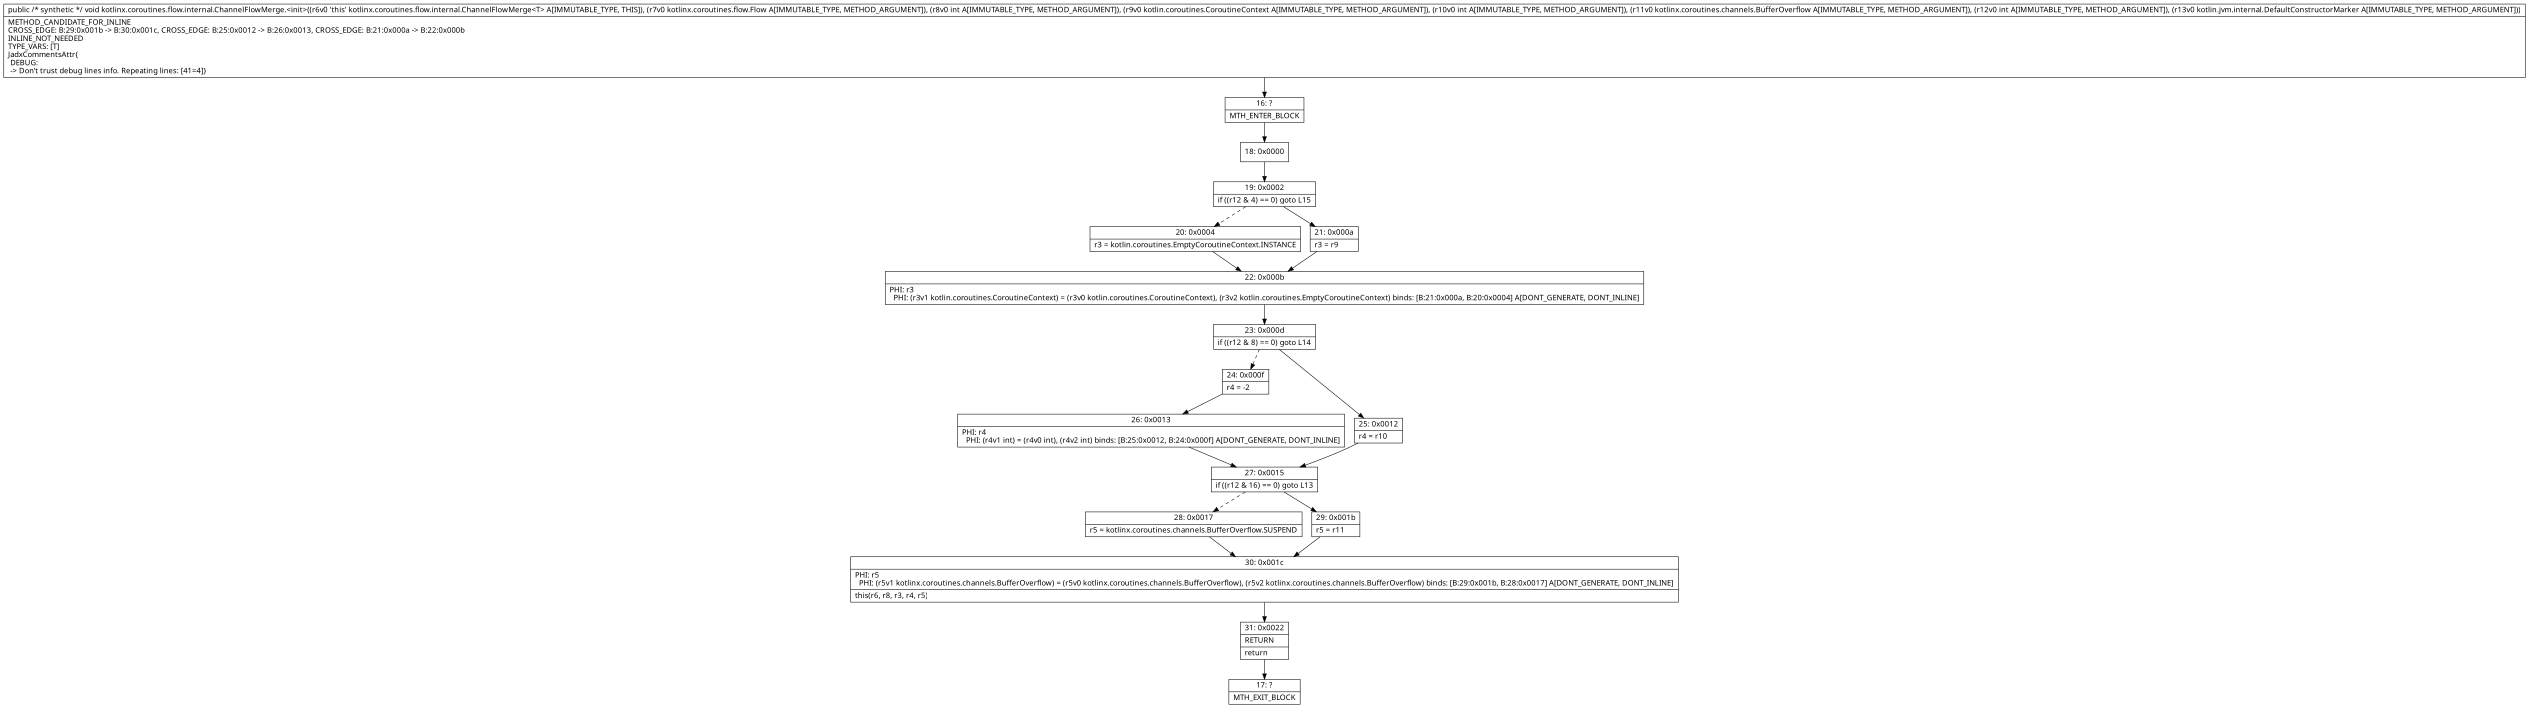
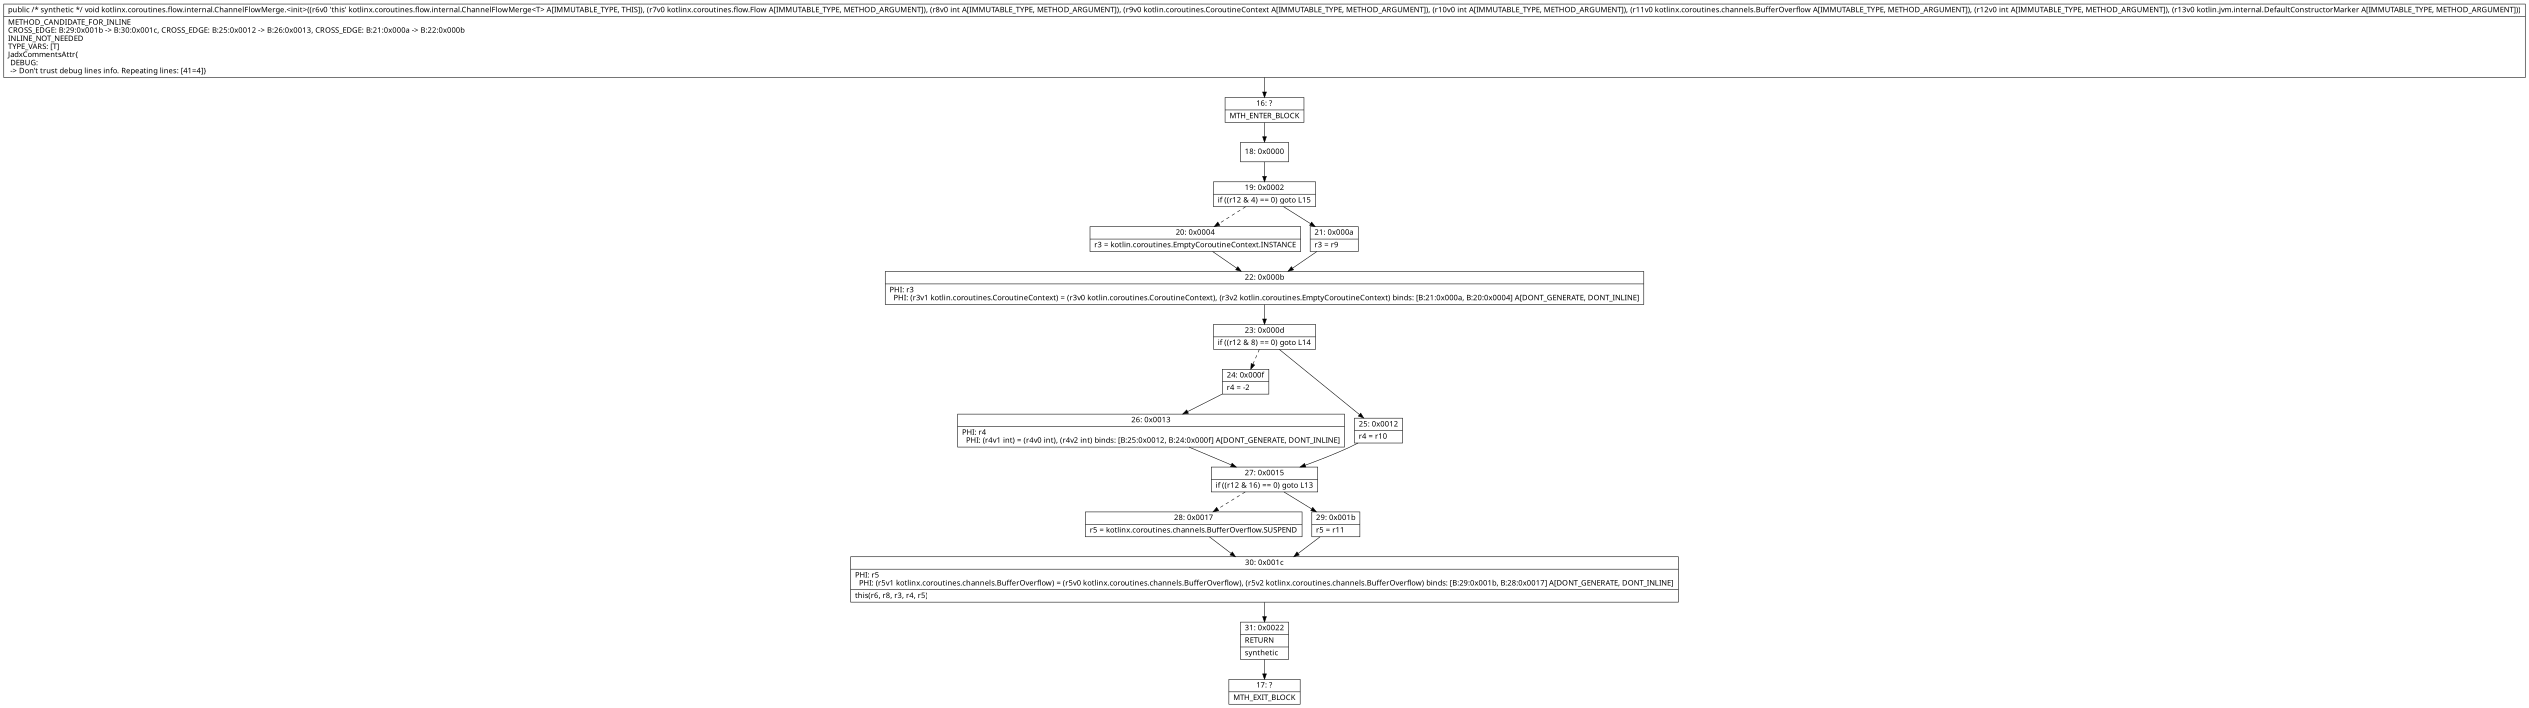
(1256, 653) -> (1262, 653)
